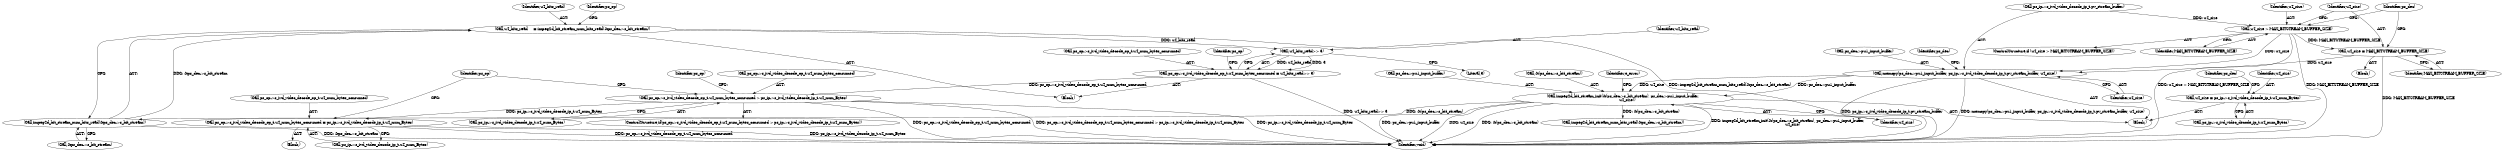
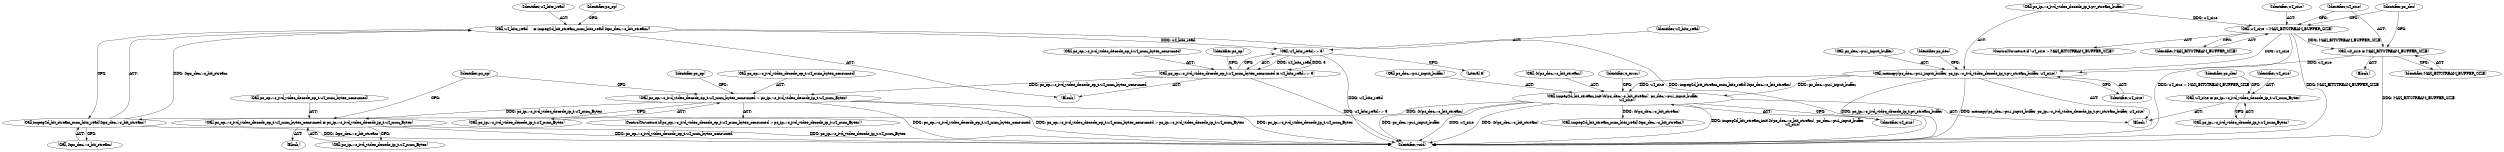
(2383, 52) -> (2383, 52)
none -> (1348, 103)
